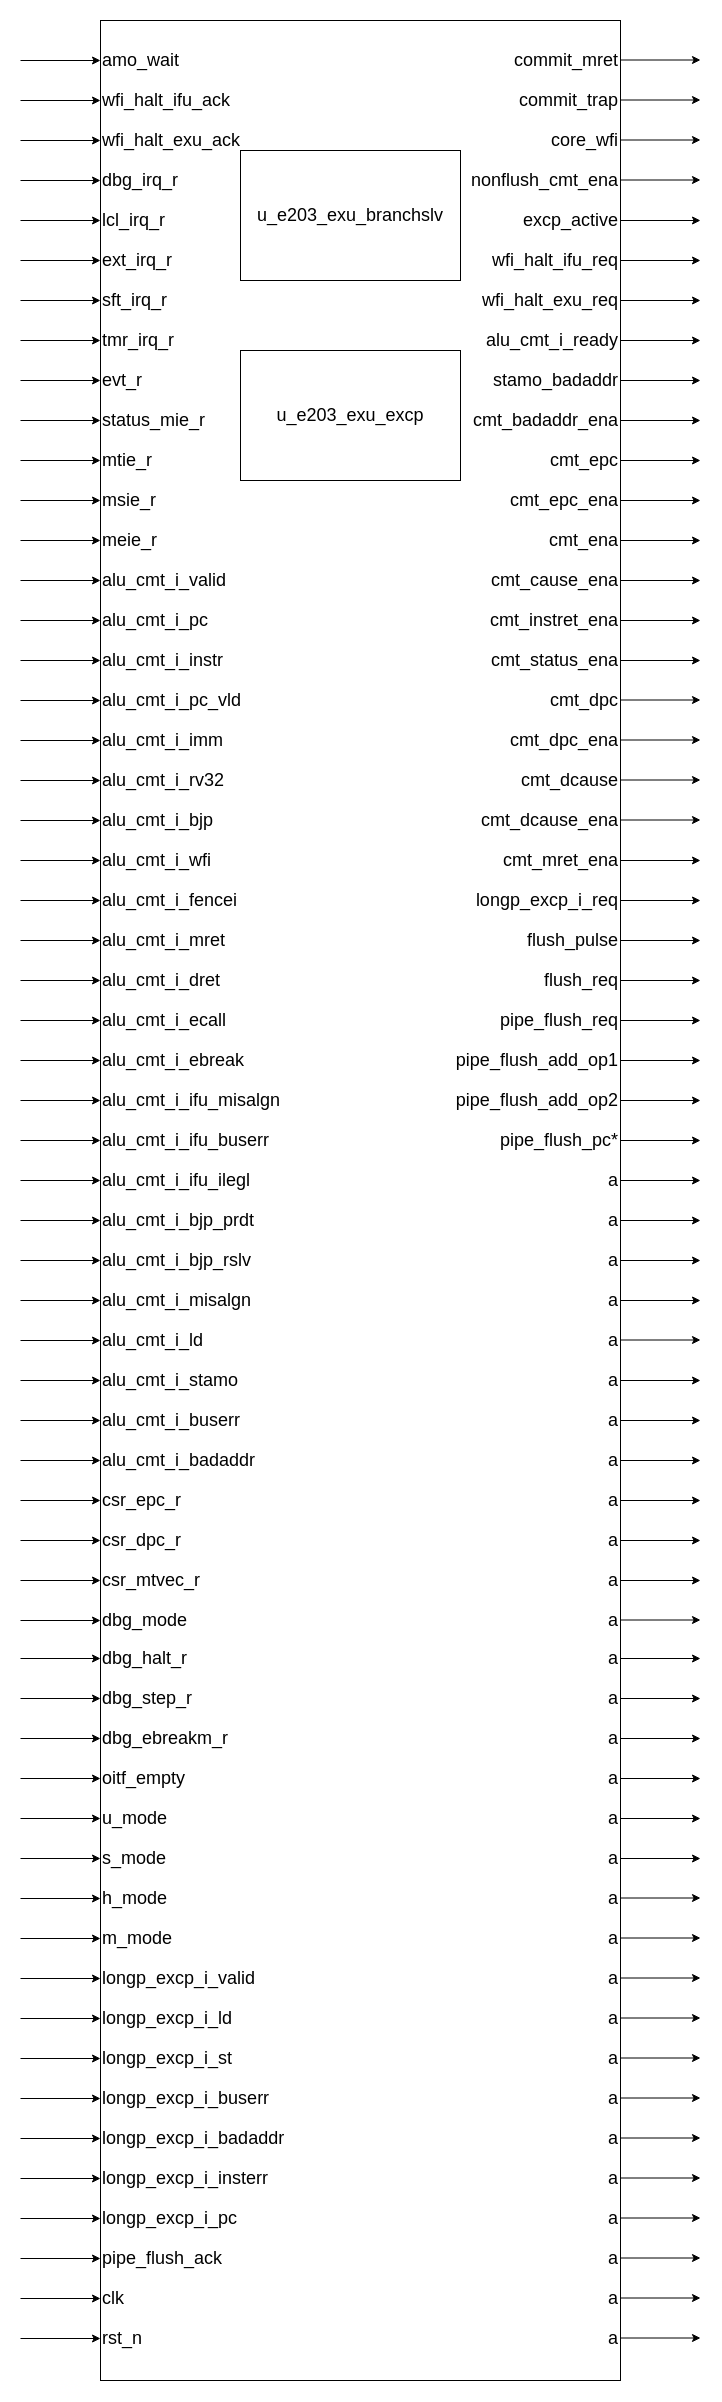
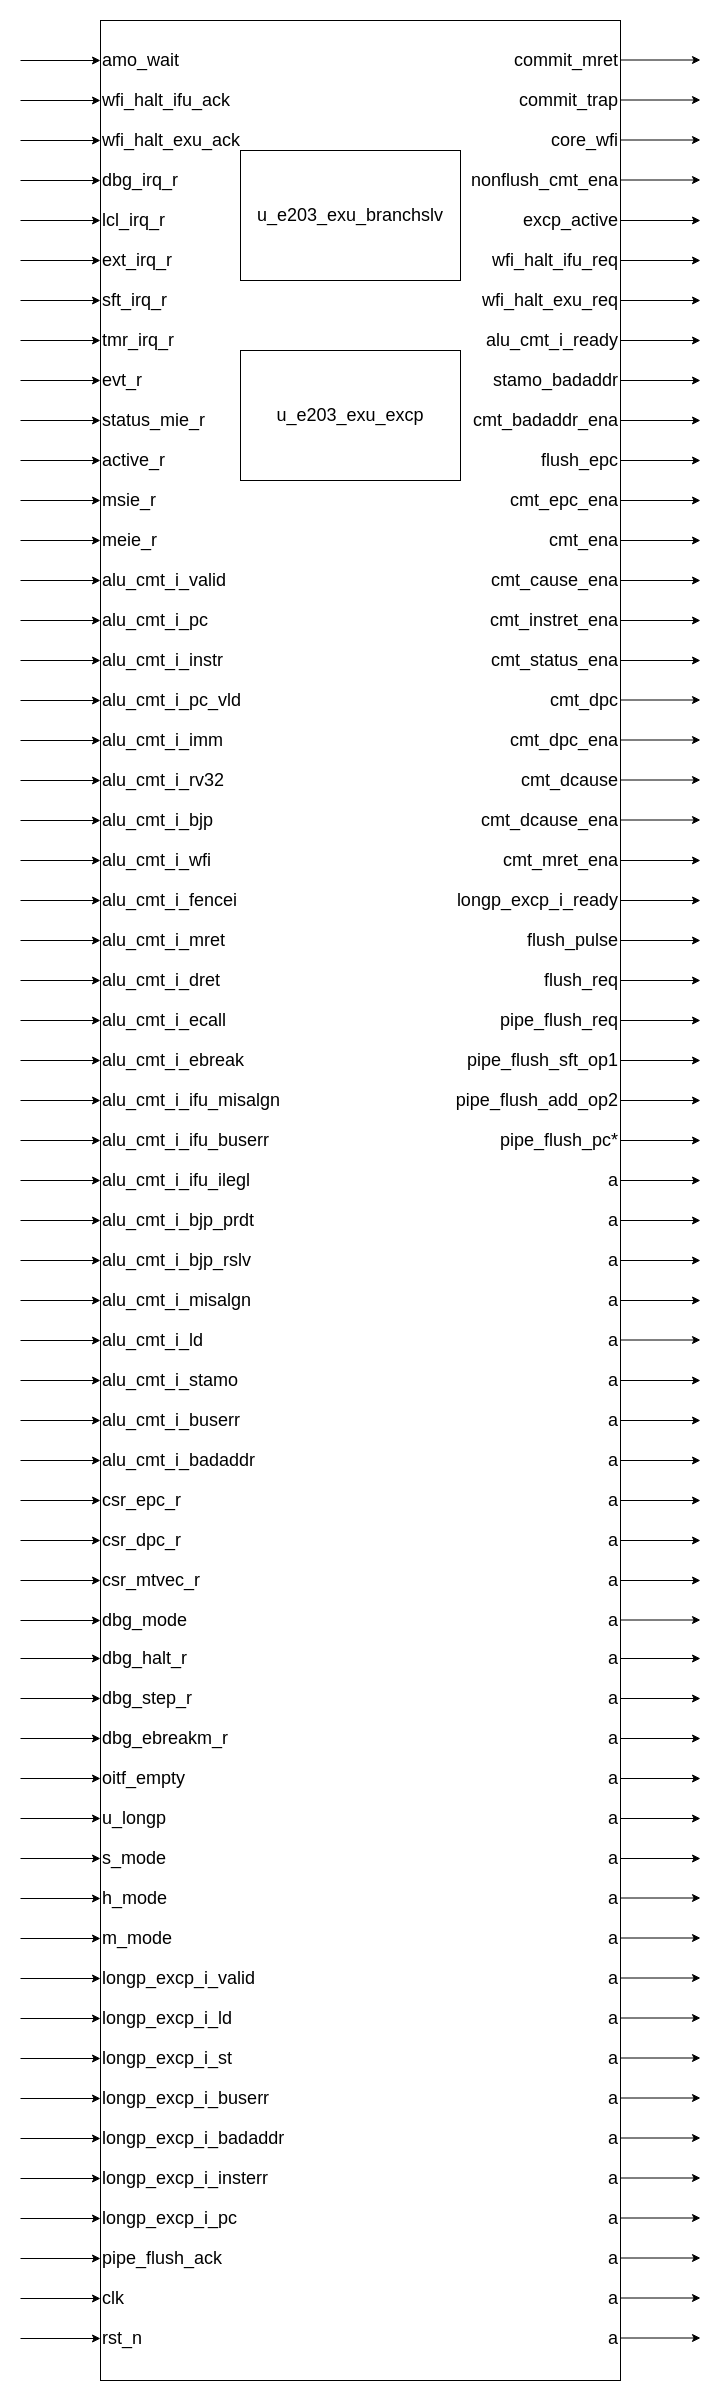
(121, 461) -> (128, 461)
(595, 461) -> (590, 461)
(568, 901) -> (561, 901)
(561, 1061) -> (561, 1061)
(123, 1819) -> (124, 1819)
